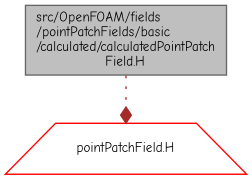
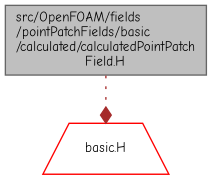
(126, 149) -> (106, 149)
